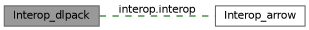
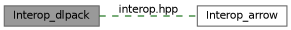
(157, 10) -> (148, 10)
